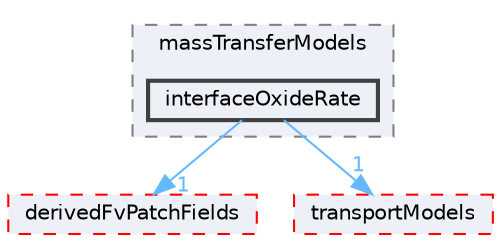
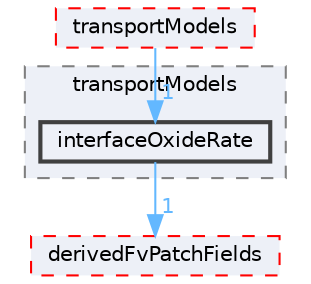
(263, 45) -> (155, 86)
(320, 150) -> (155, 80)
